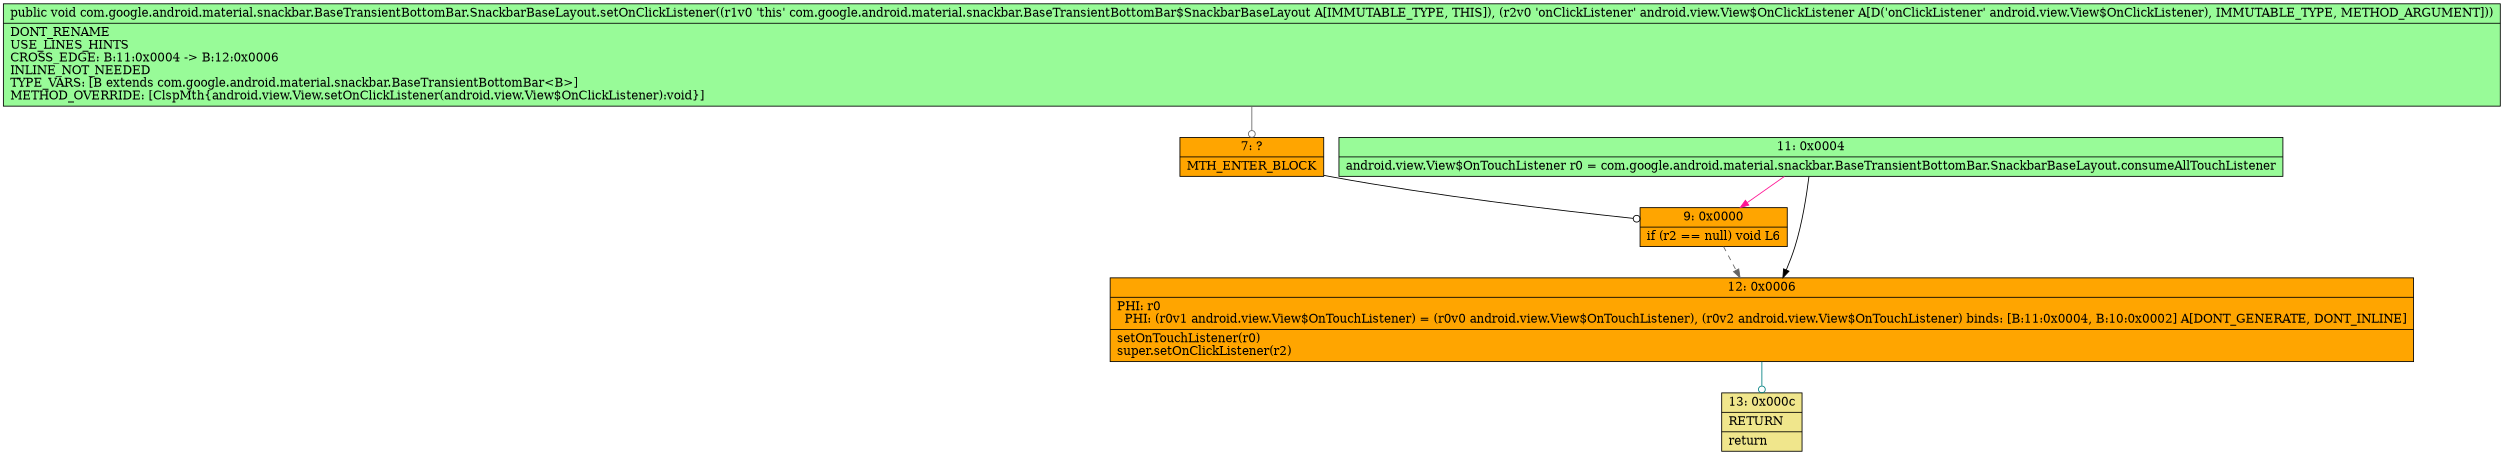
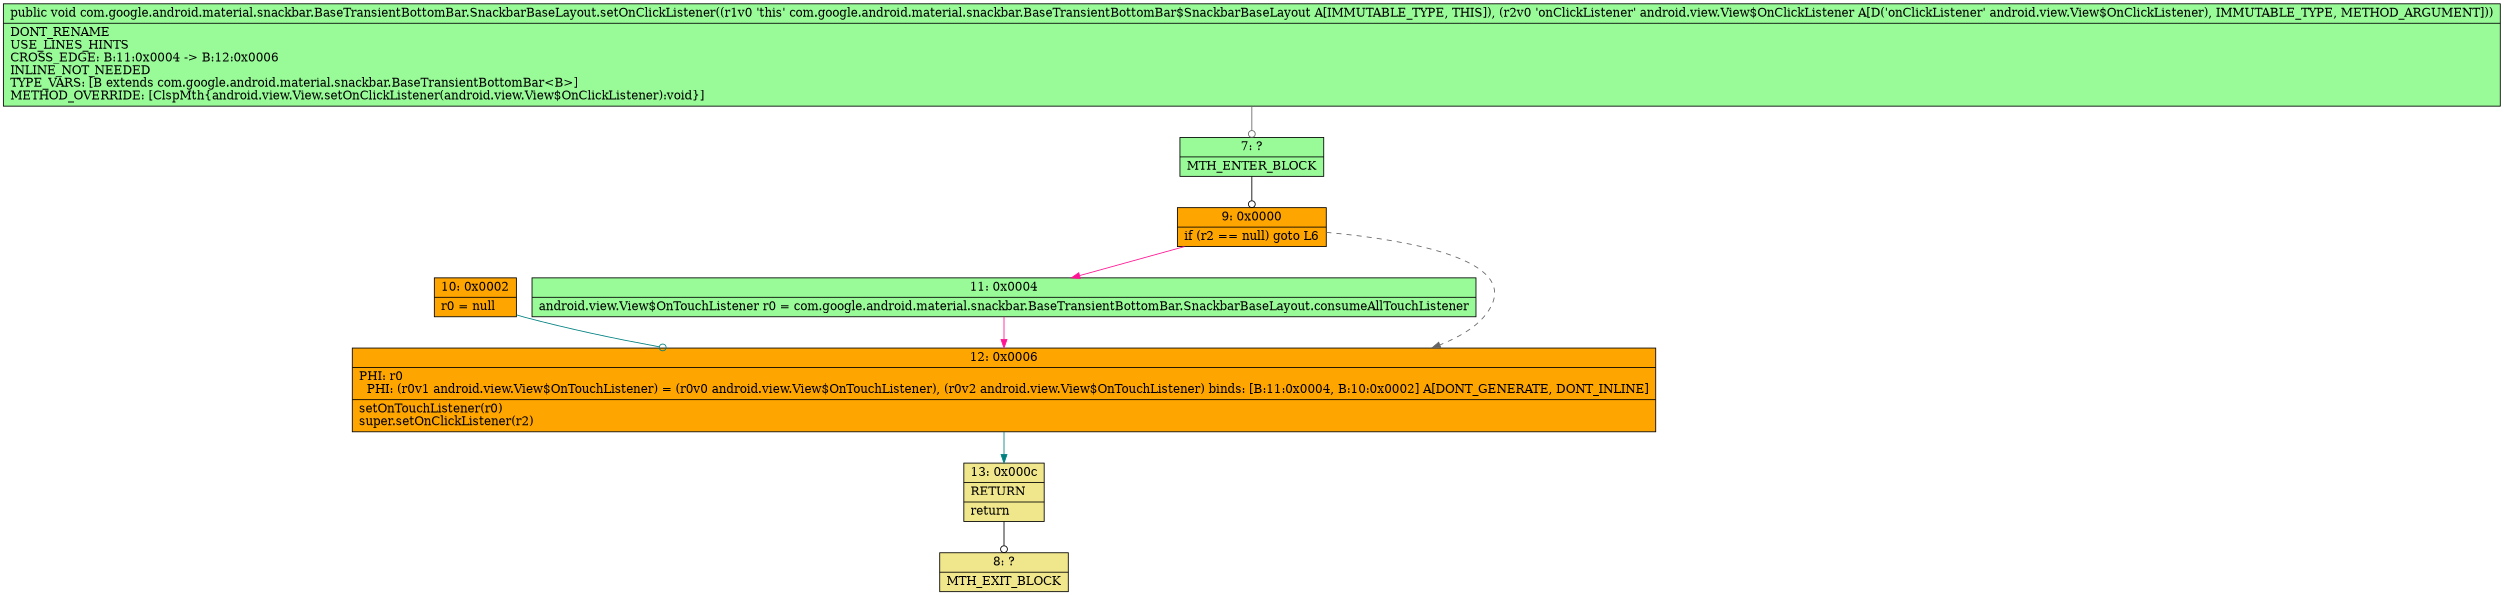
(1252, 157) -> (1252, 157)
(1766, 190) -> (1132, 261)
(1801, 224) -> (1004, 328)
(1714, 236) -> (1252, 236)
none -> (475, 297)
(1762, 374) -> (1004, 443)
none -> (1004, 572)
